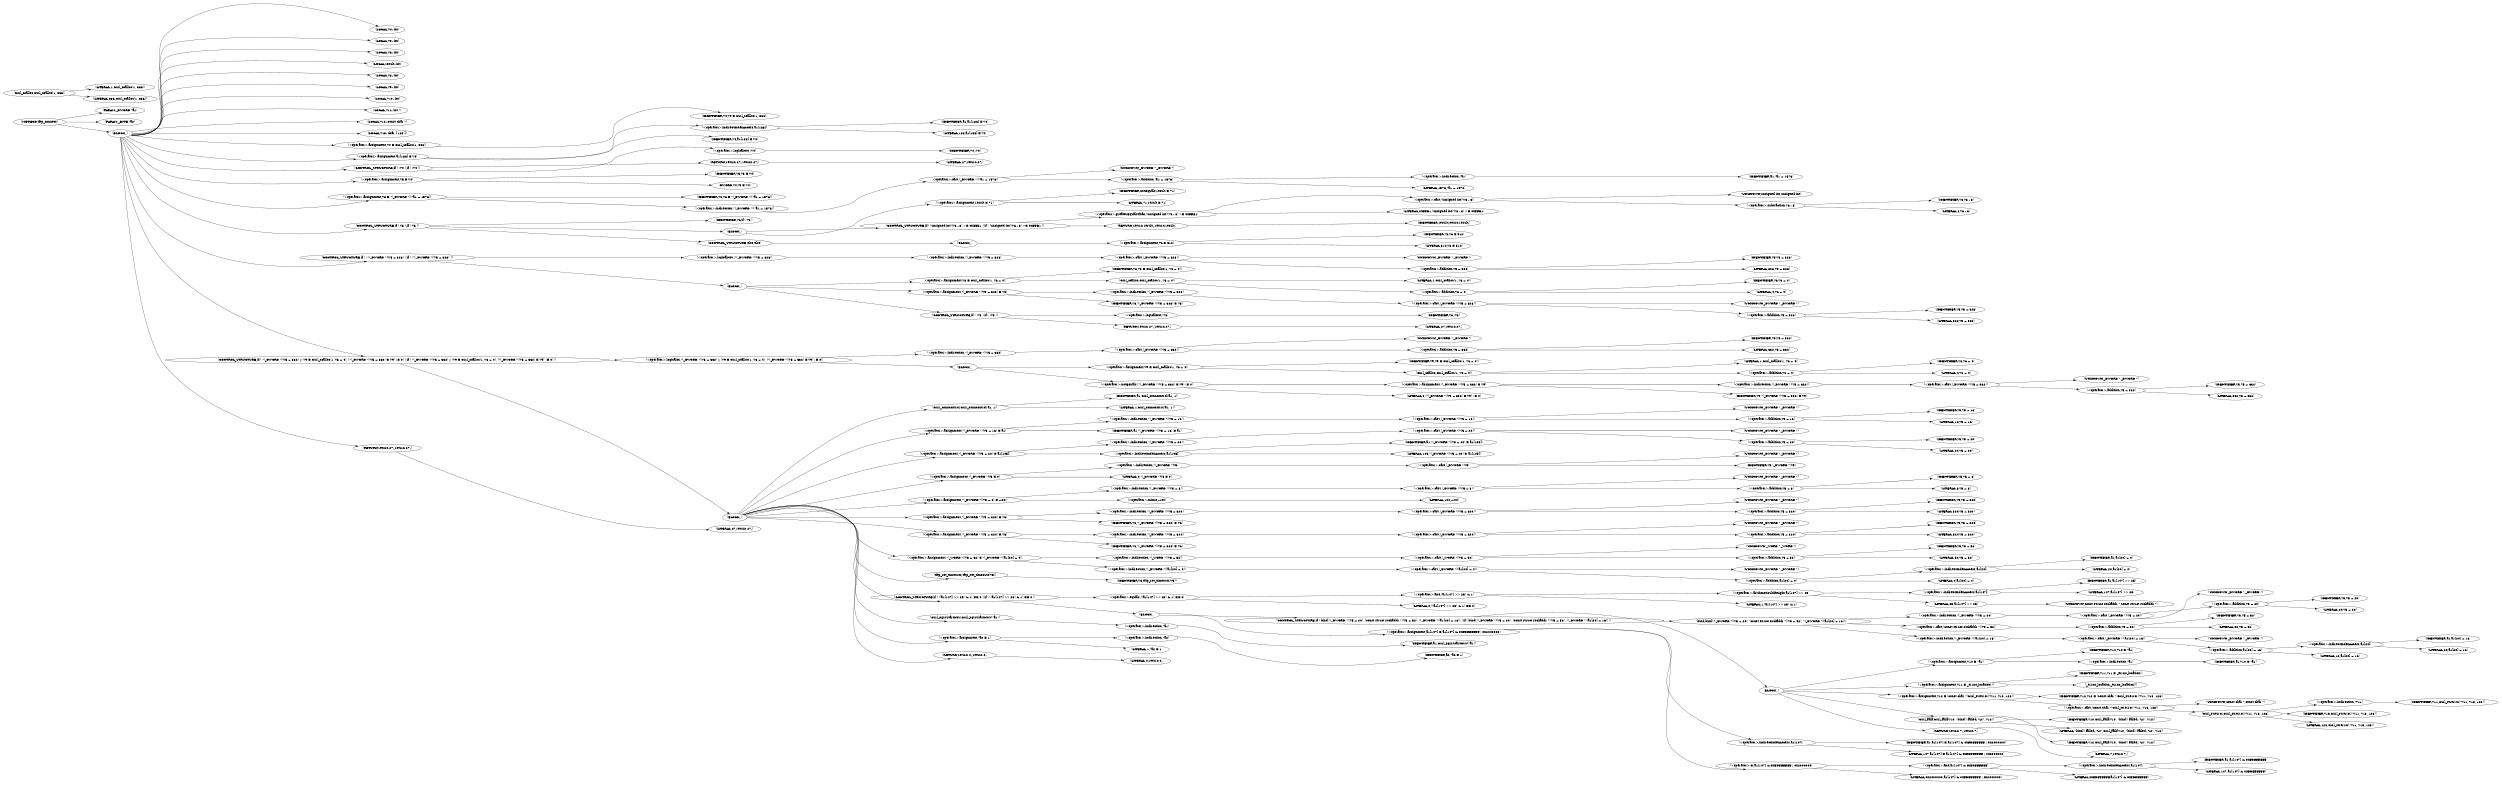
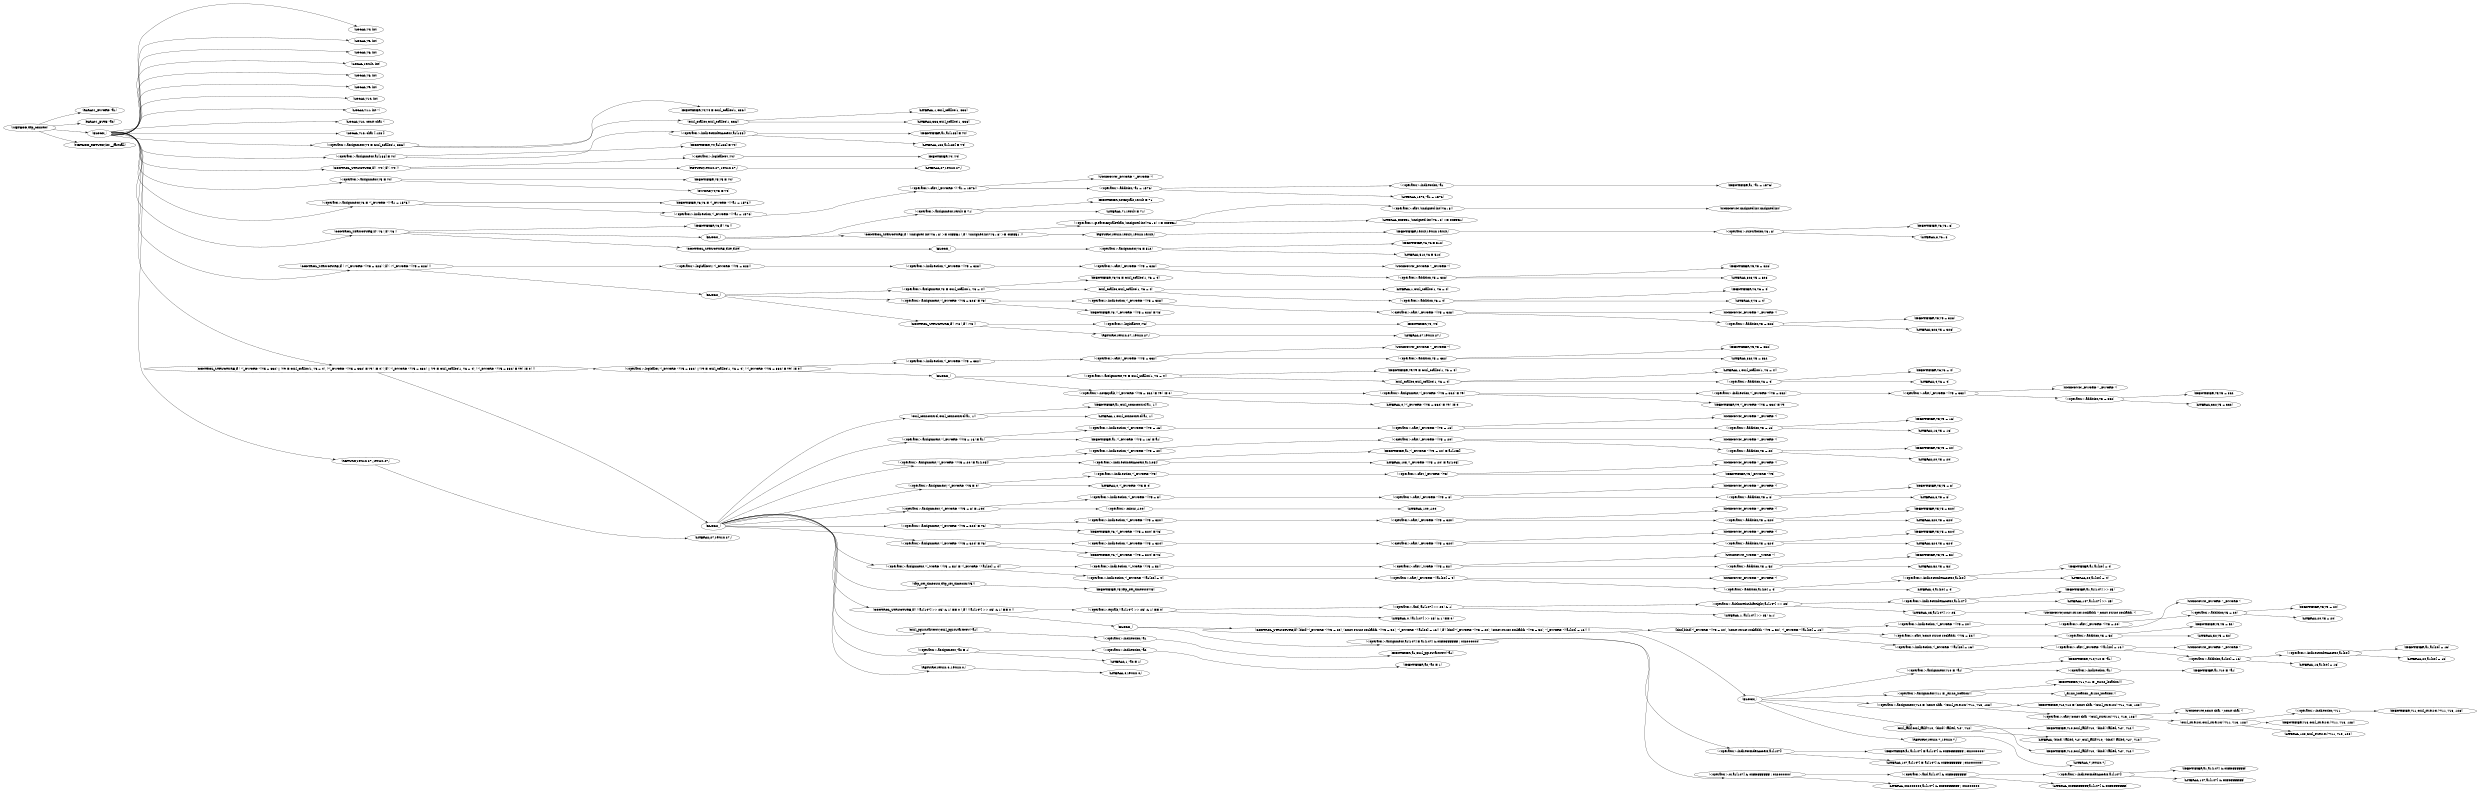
none -> (598, 127)
none -> (100, 145)
(1610, 203) -> (1587, 232)
